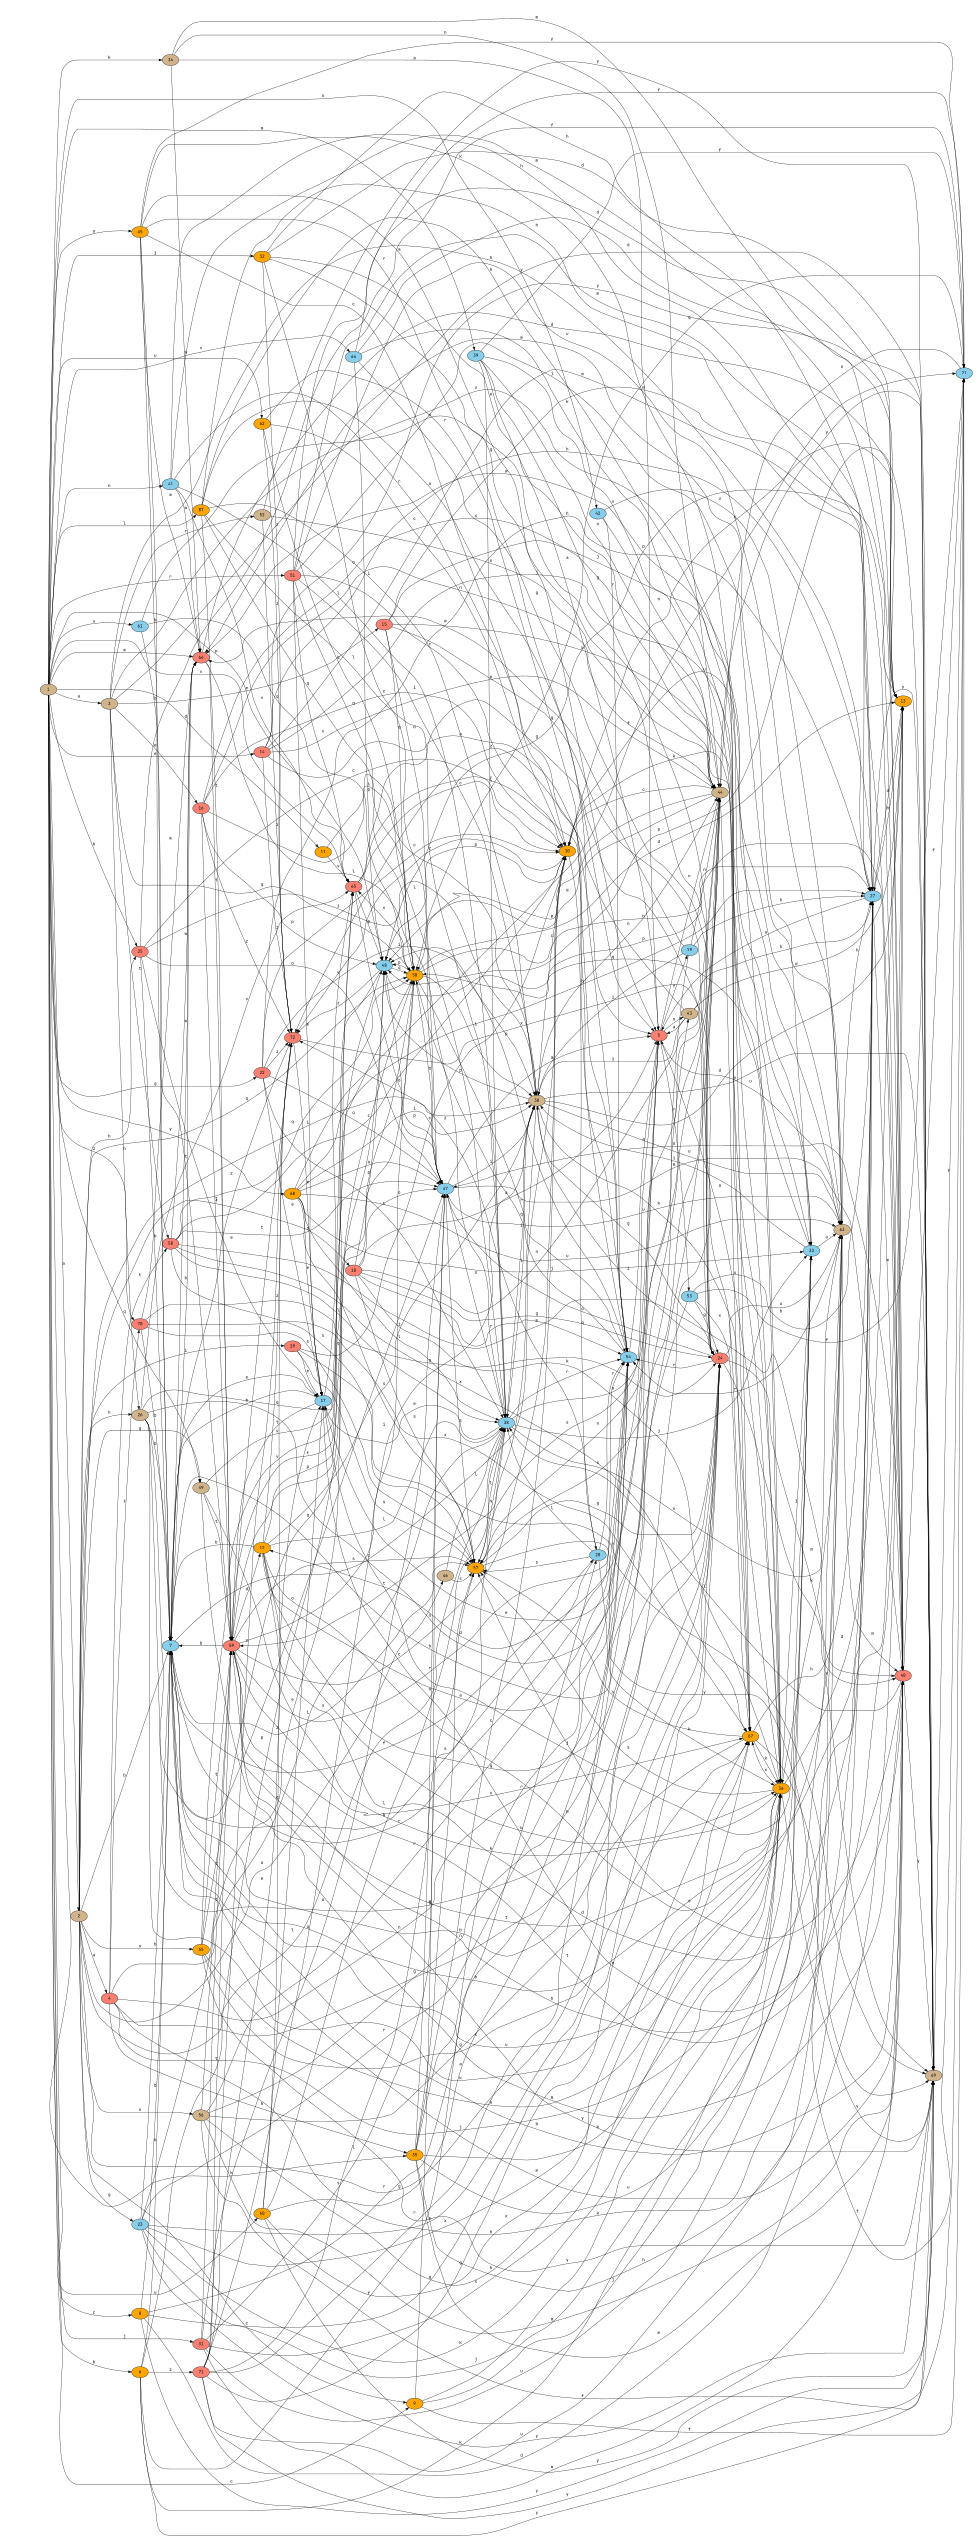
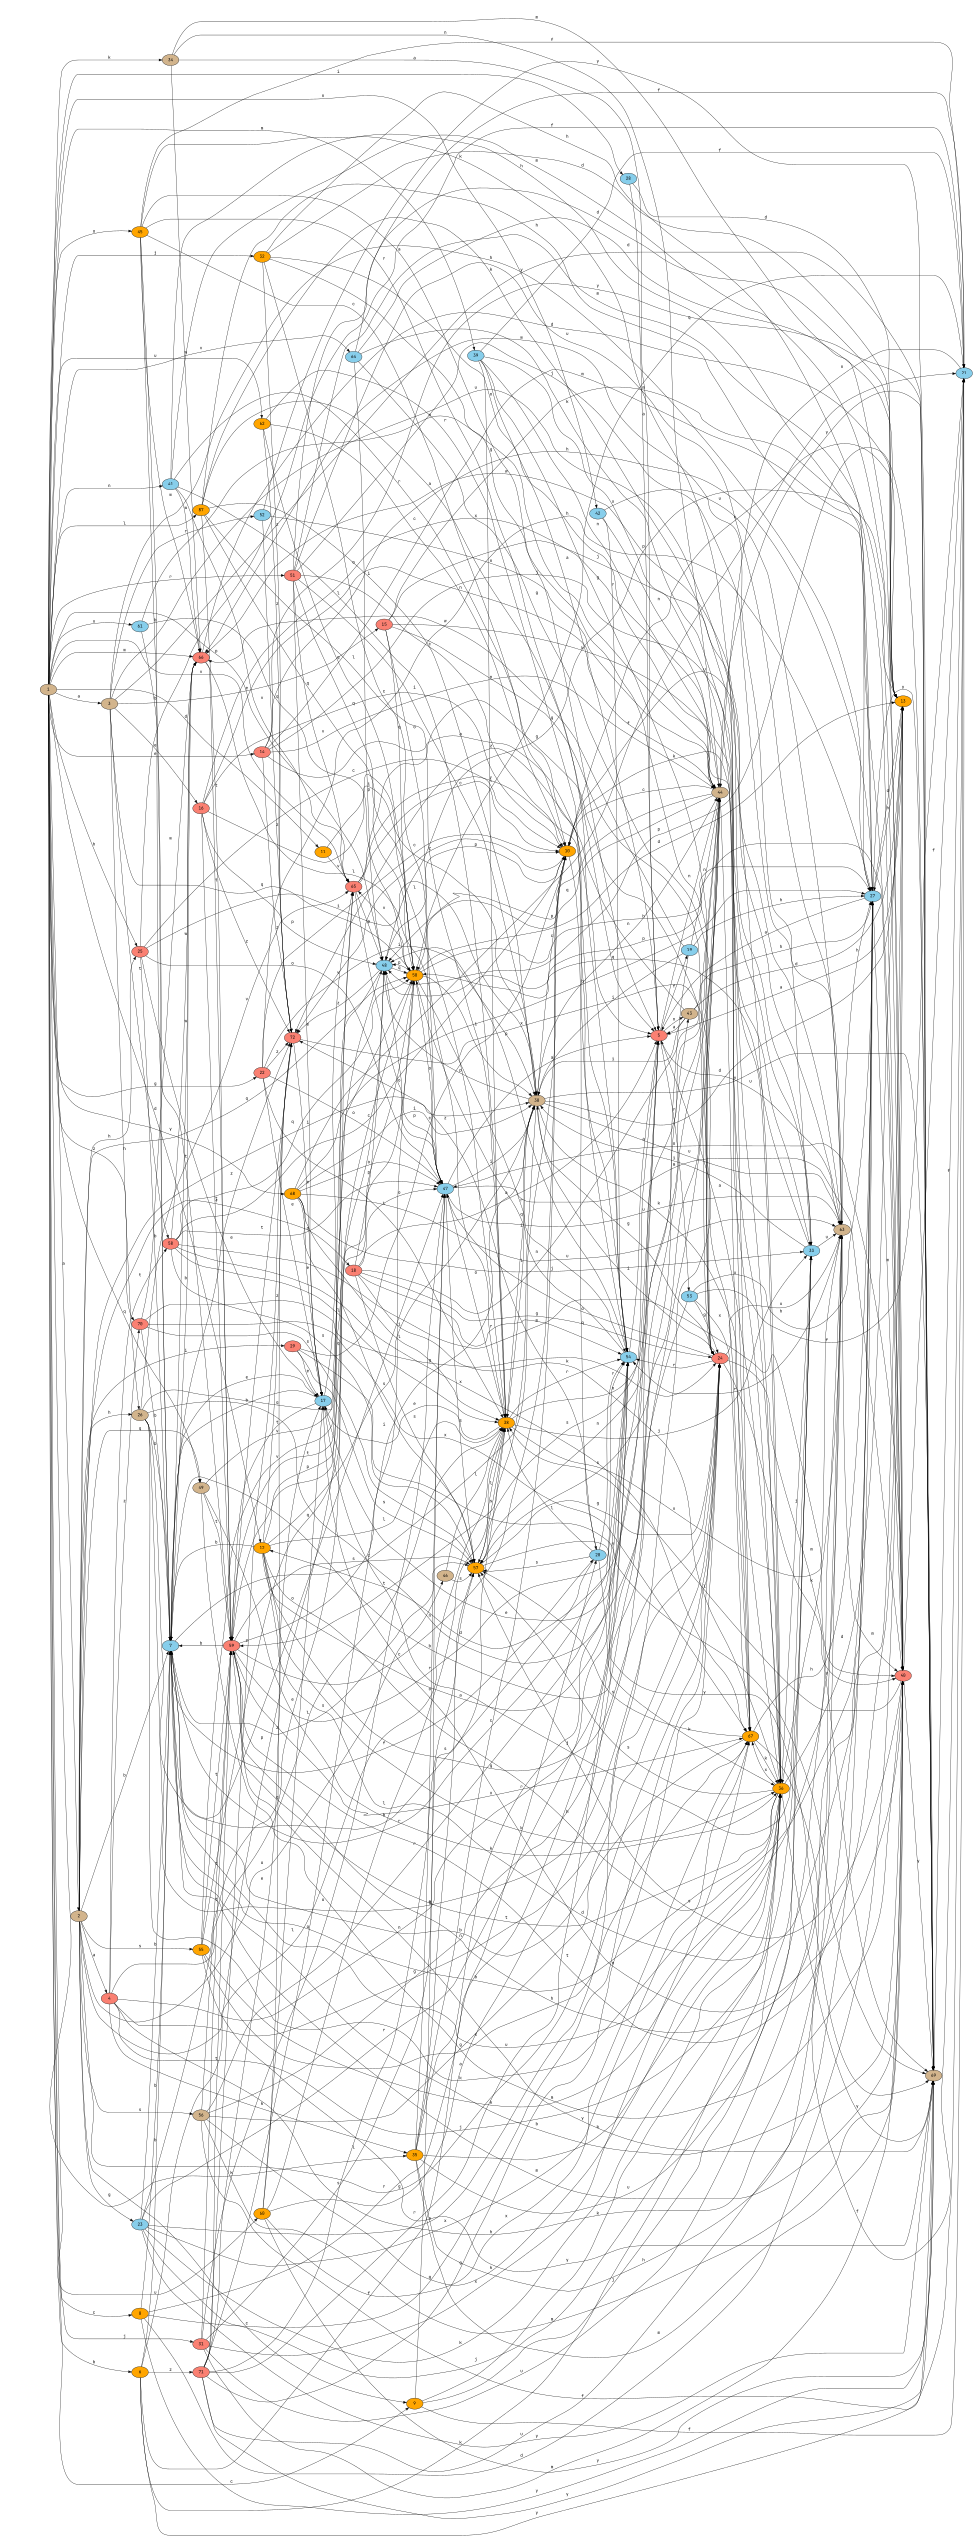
none -> (628, 179)
(262, 515) -> (262, 515)
none -> (879, 938)
(506, 1423) -> (506, 1423)
(246, 1598) -> (156, 1117)
